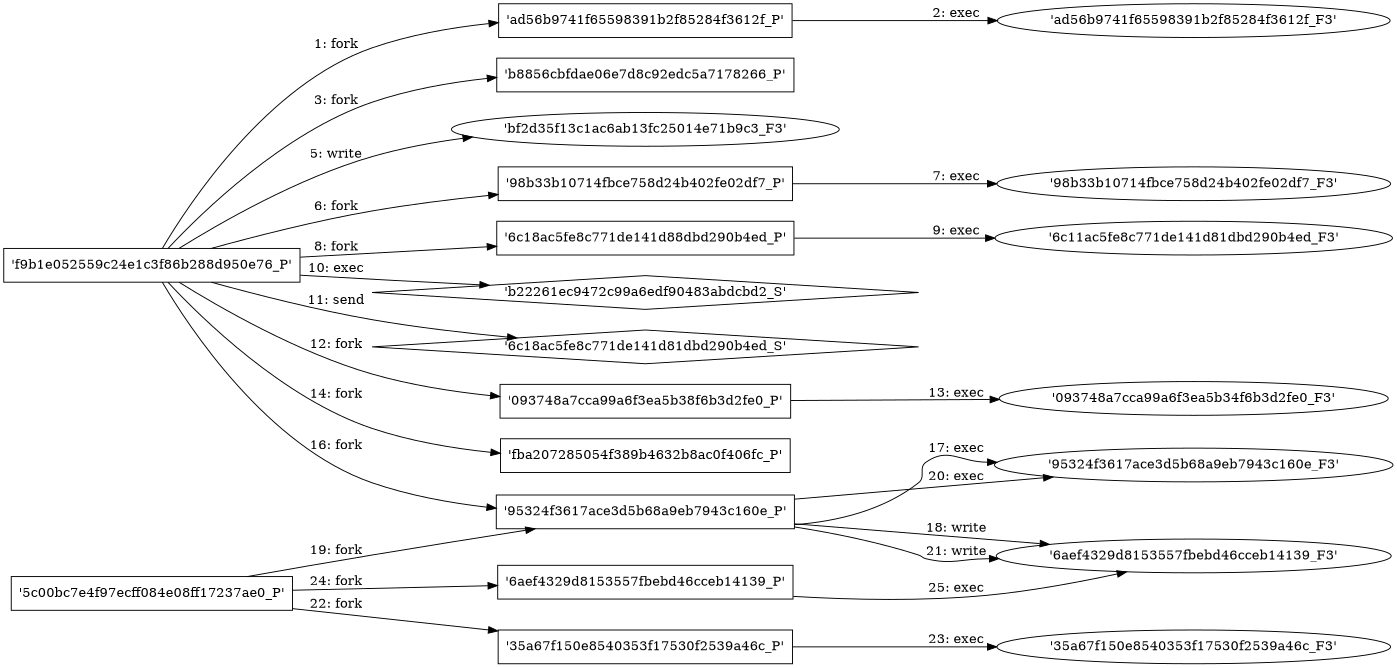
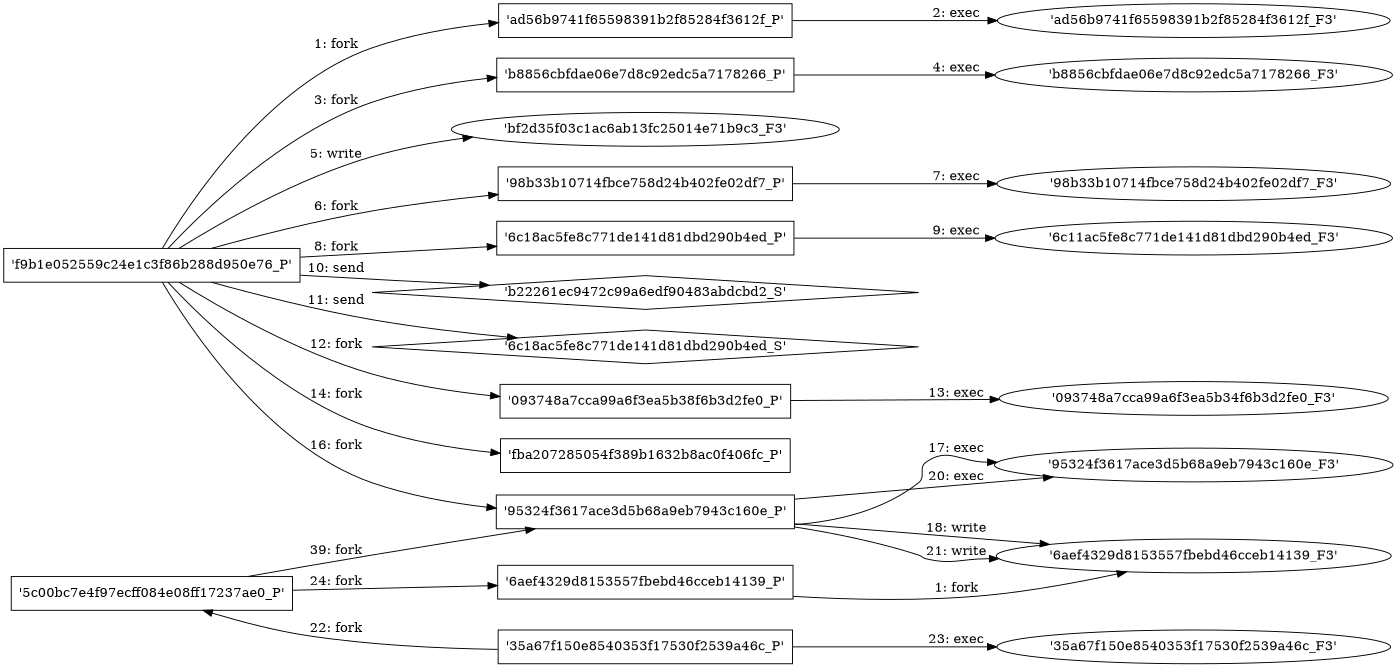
none -> (1194, 75)
(645, 129) -> (645, 129)
(645, 238) -> (645, 238)
(336, 269) -> (336, 269)
(645, 456) -> (645, 456)
(336, 551) -> (336, 551)
(956, 588) -> (956, 588)
(390, 619) -> (354, 641)
